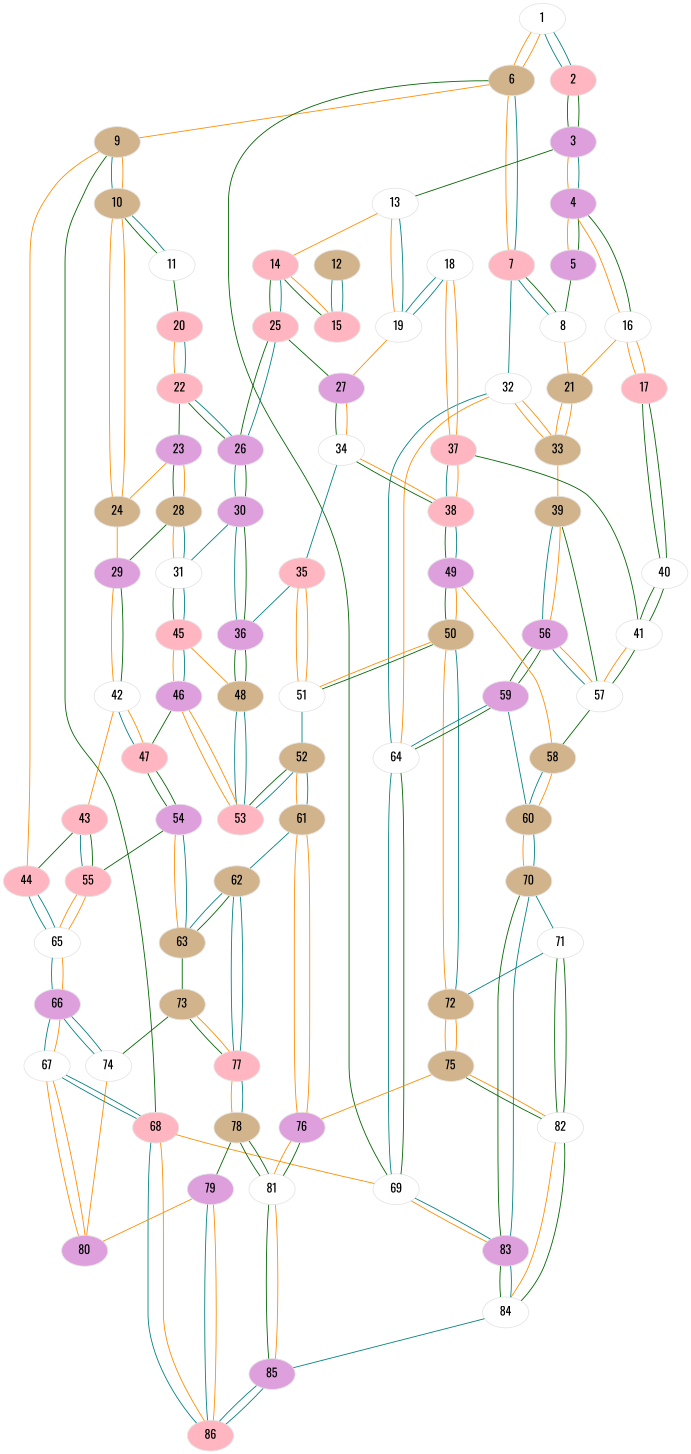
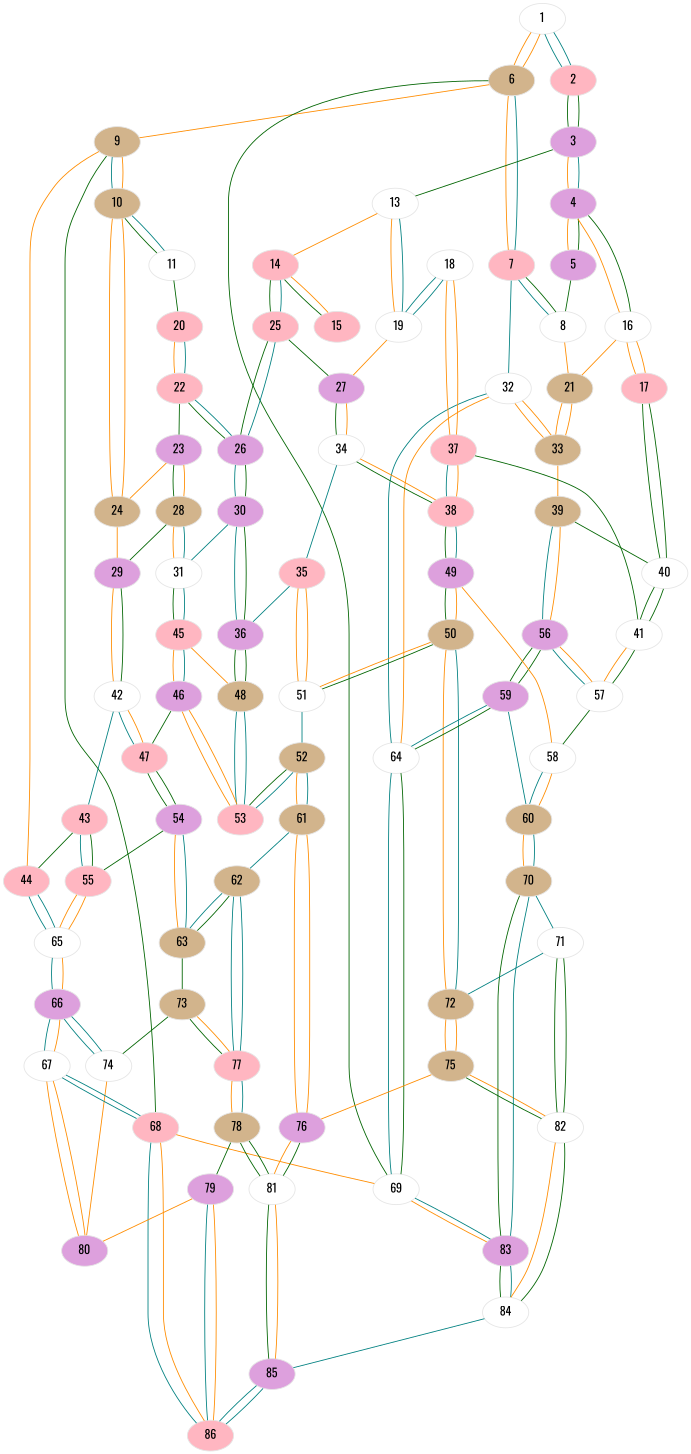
(337, 265) -> none
(581, 604) -> (611, 542)
(101, 758) -> (101, 758)
(553, 758) -> (553, 758)
